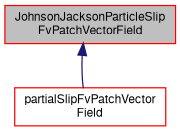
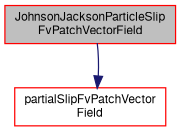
(82, 72) -> (98, 60)
